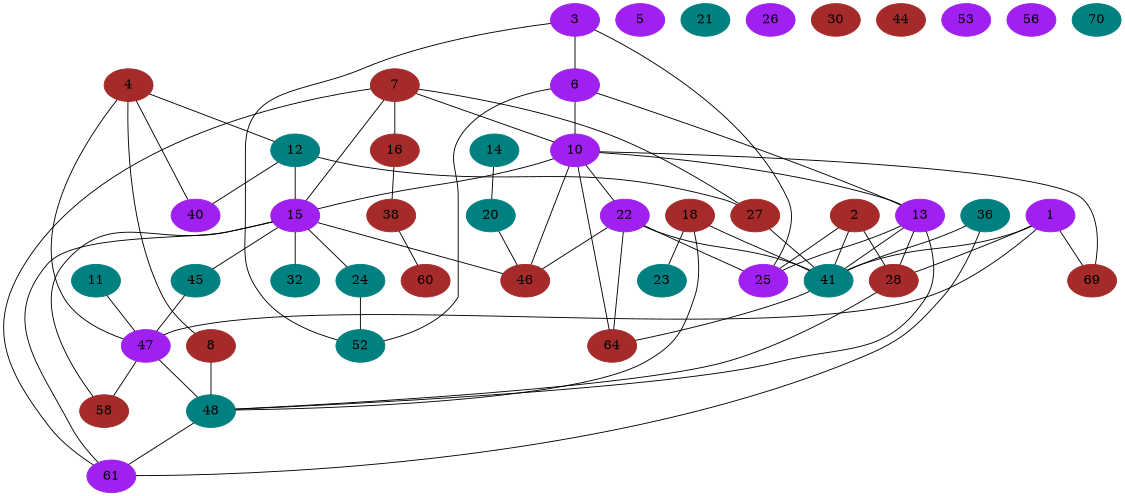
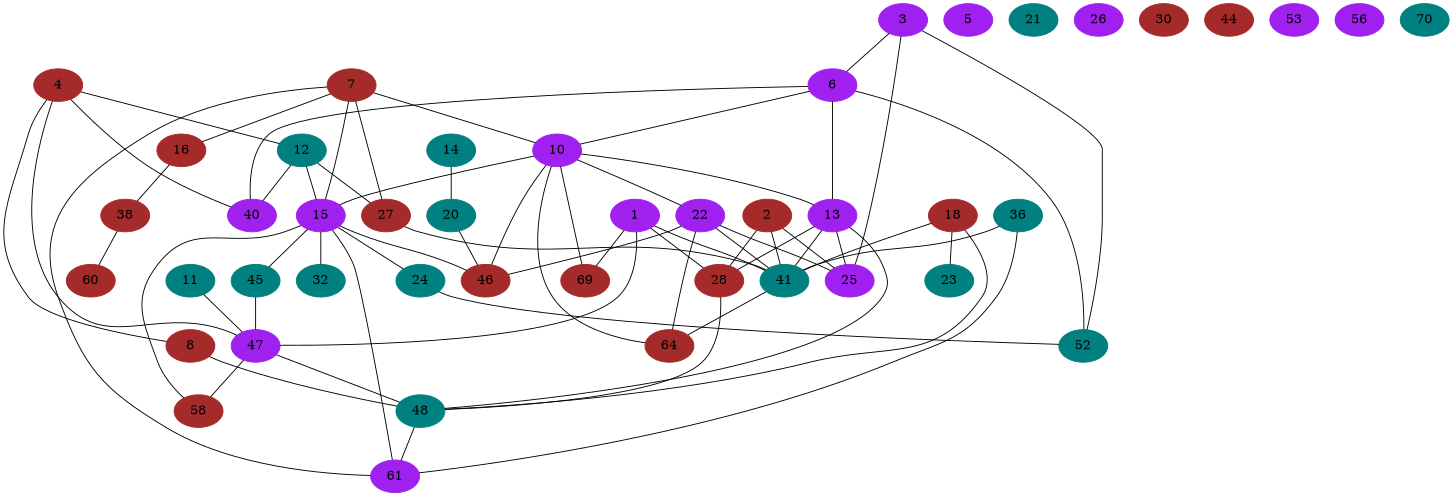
none -> (502, 98)
